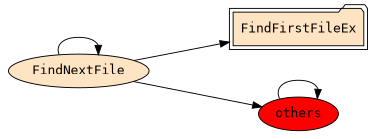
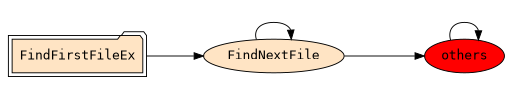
(177, 52) -> (170, 56)
